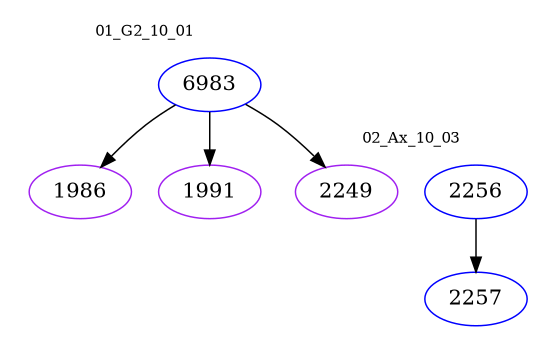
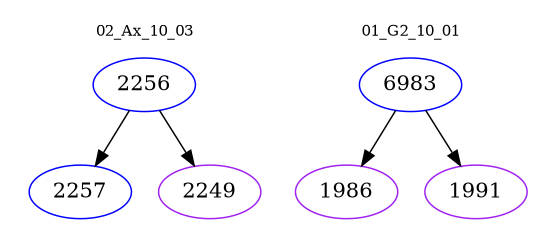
(293, 137) -> (173, 132)
